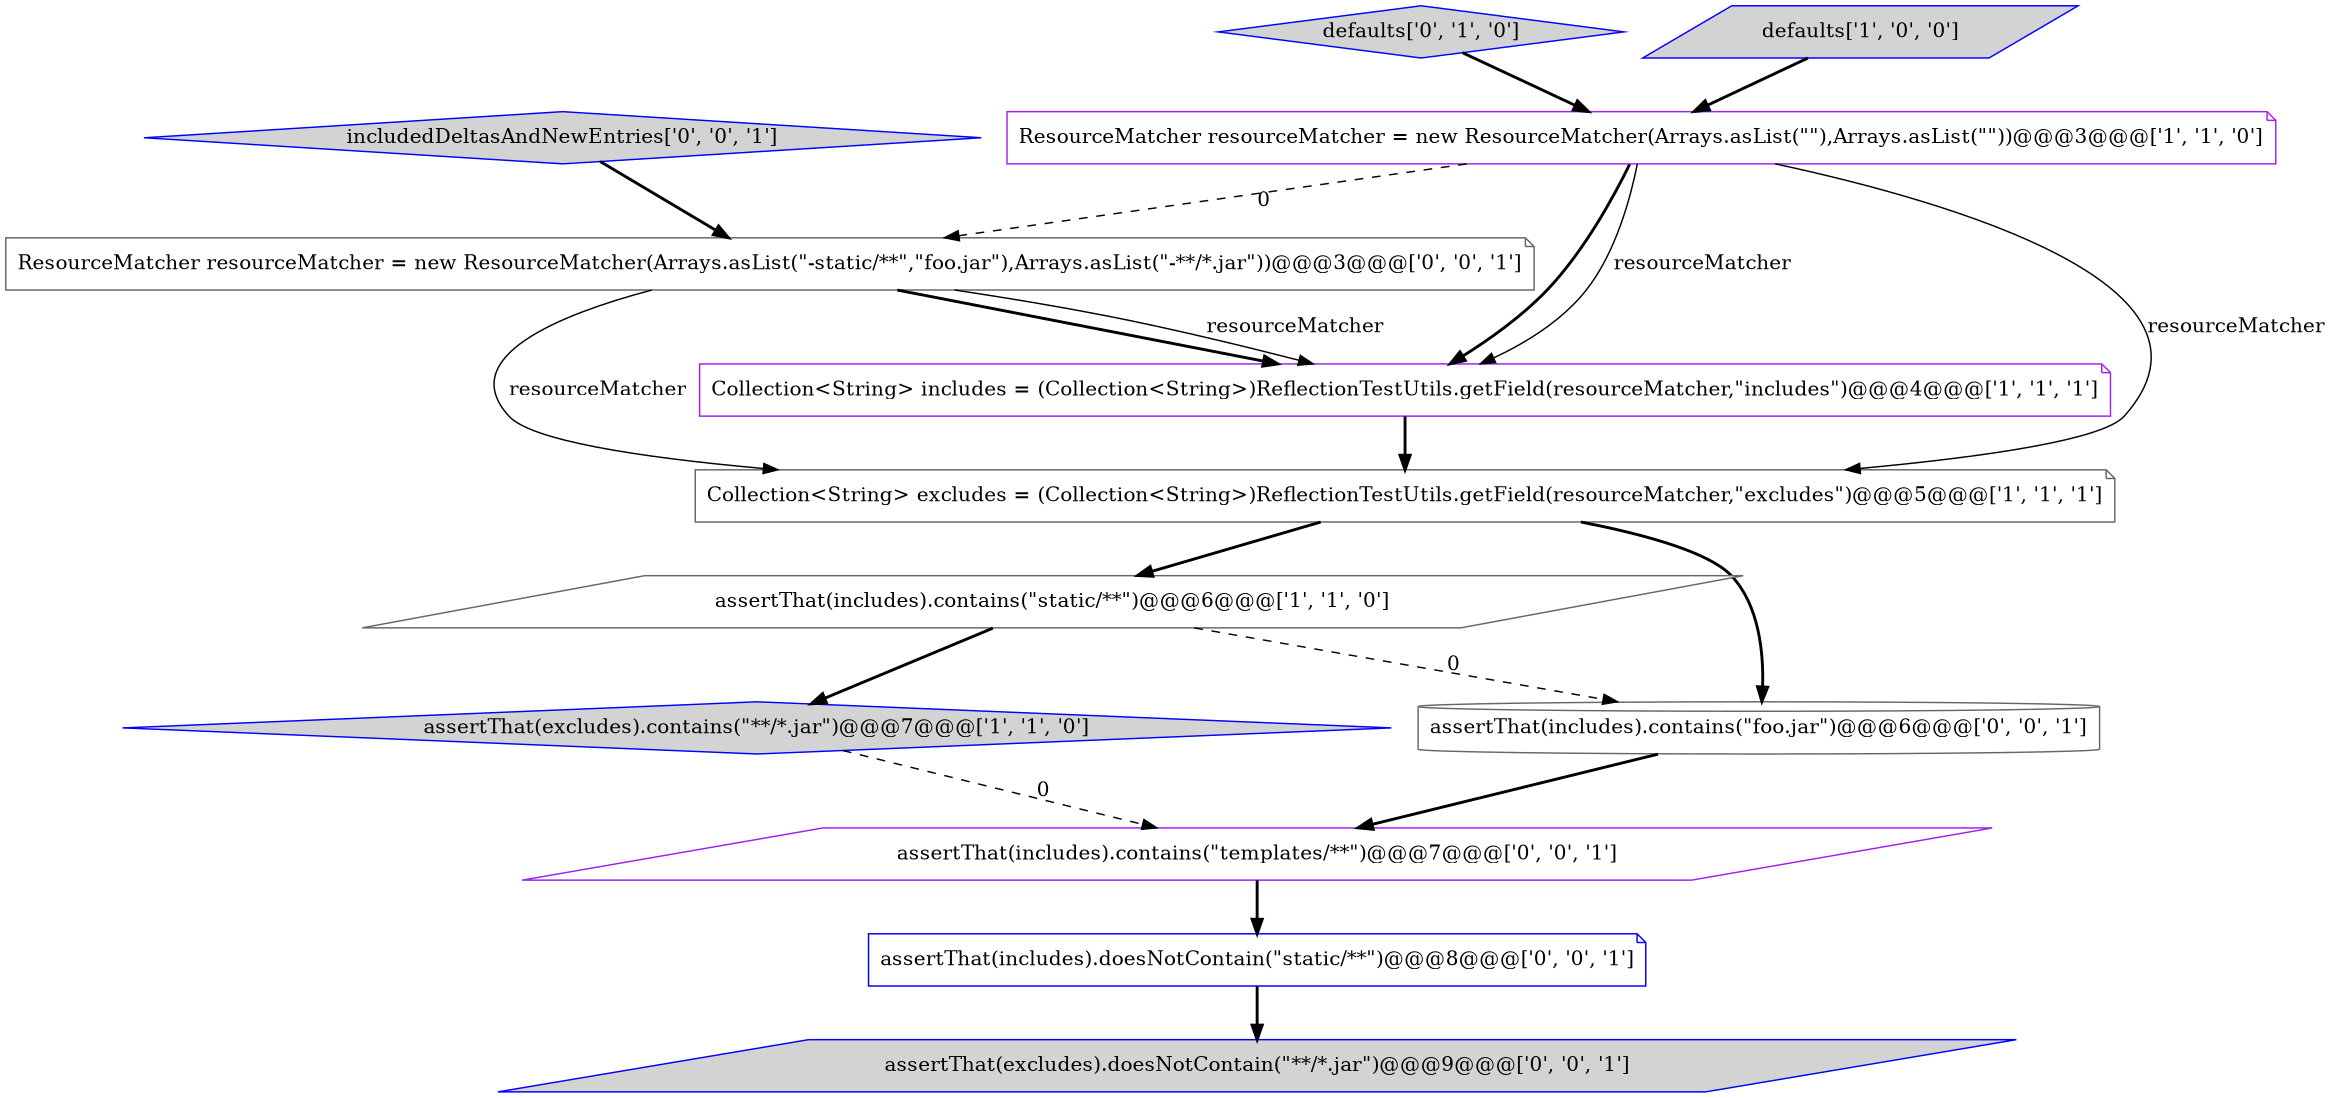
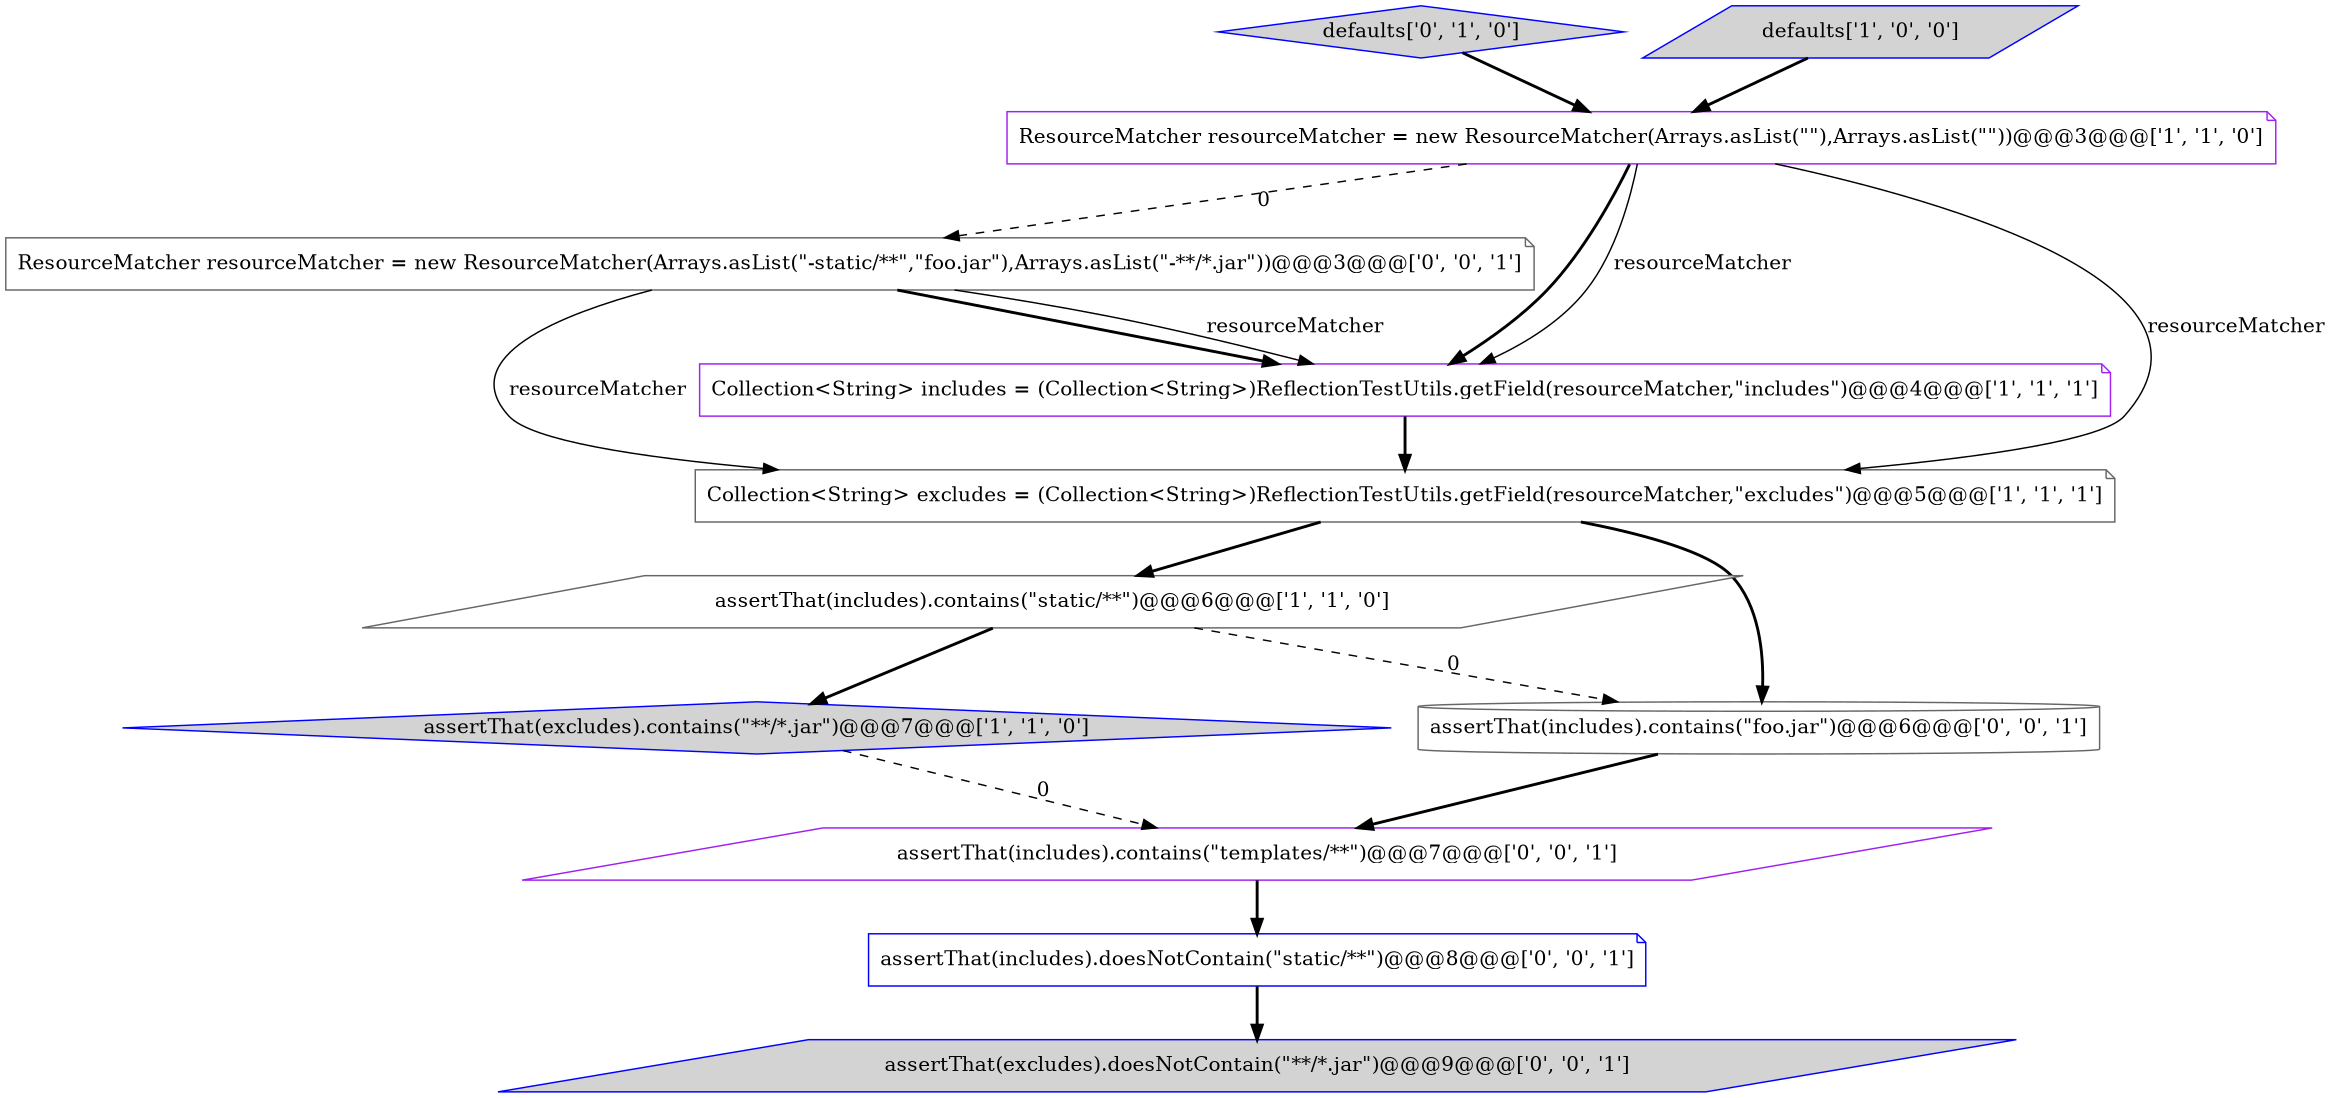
(563, 138) -> none
